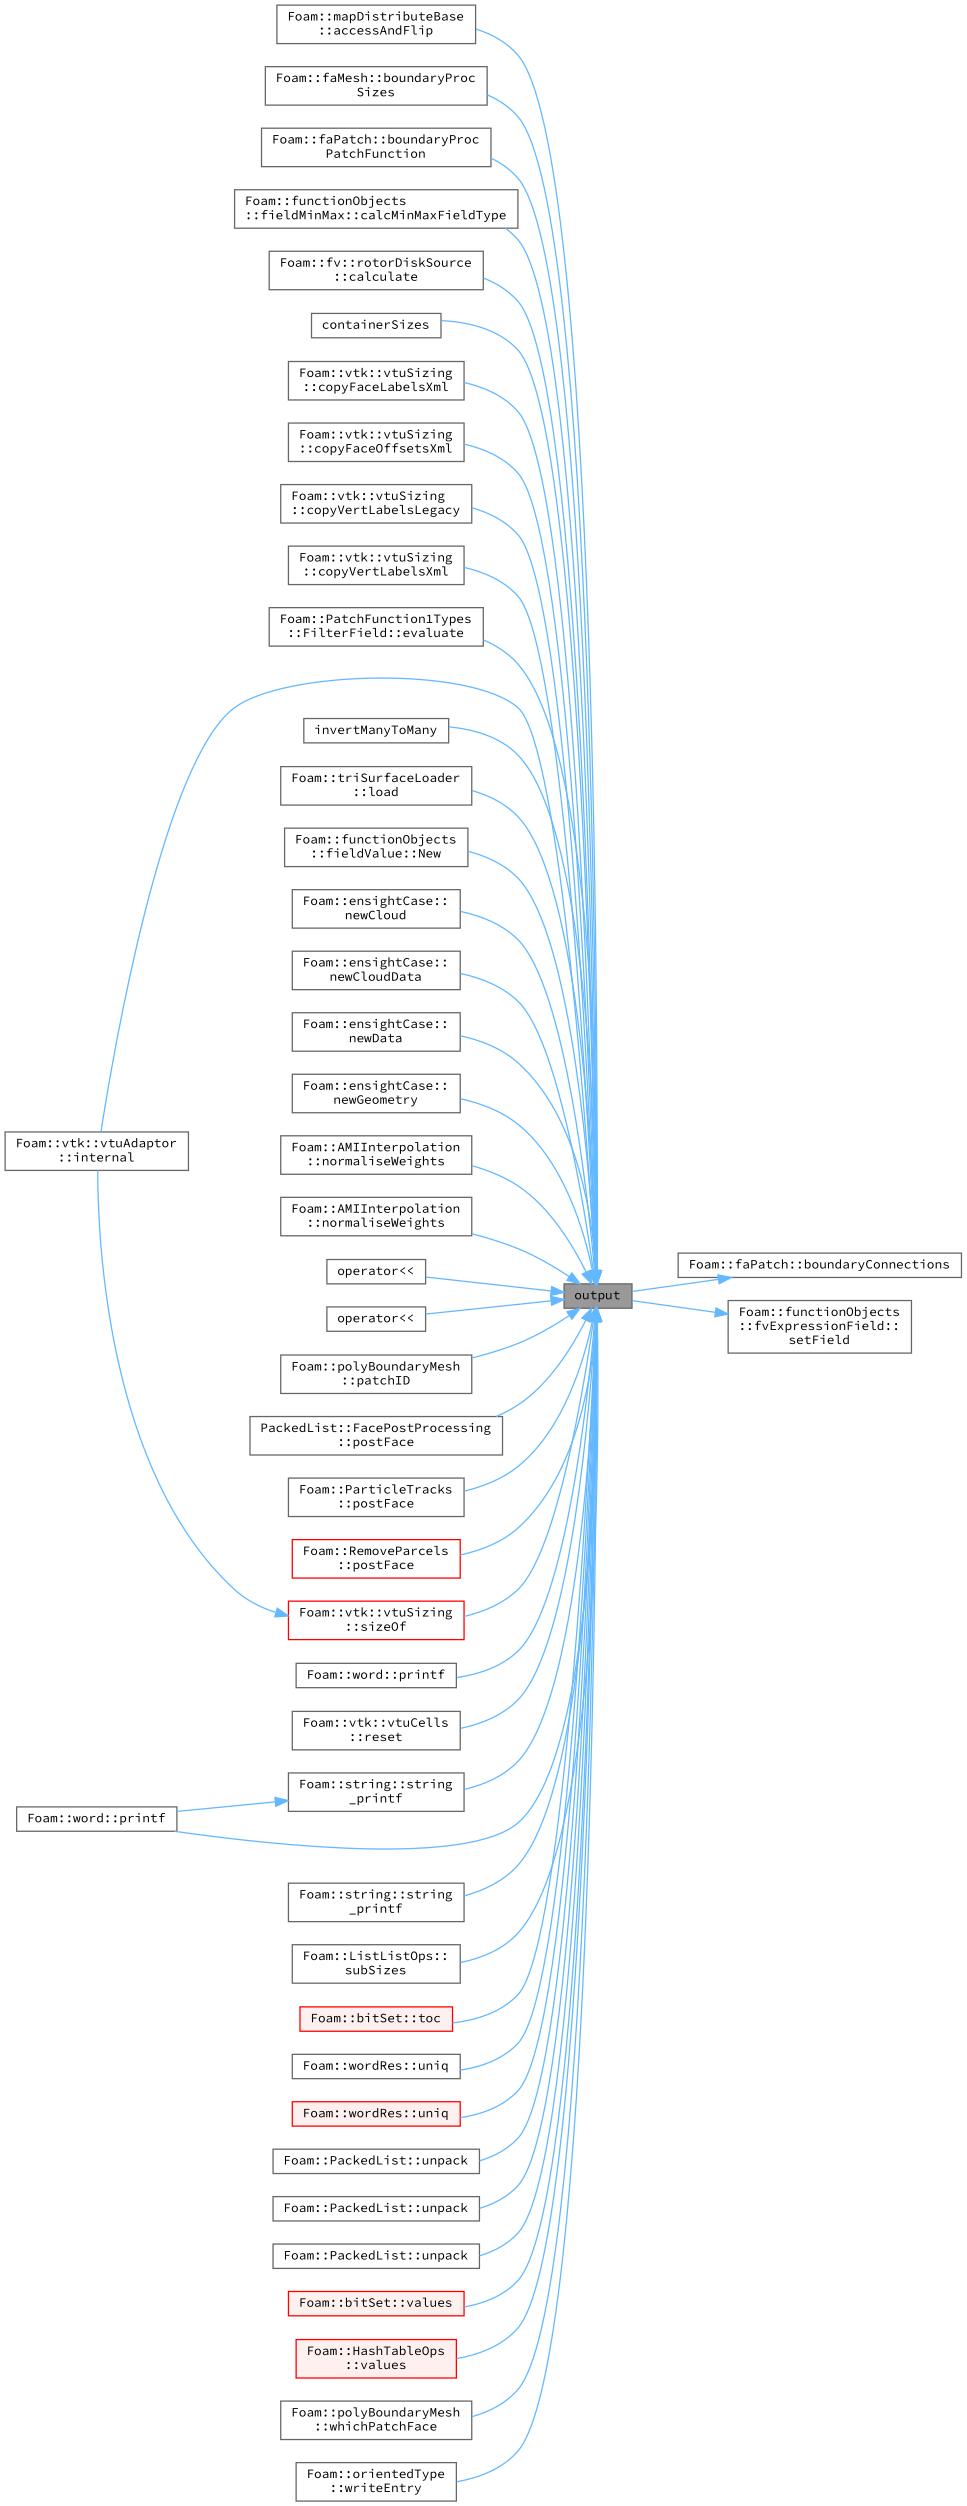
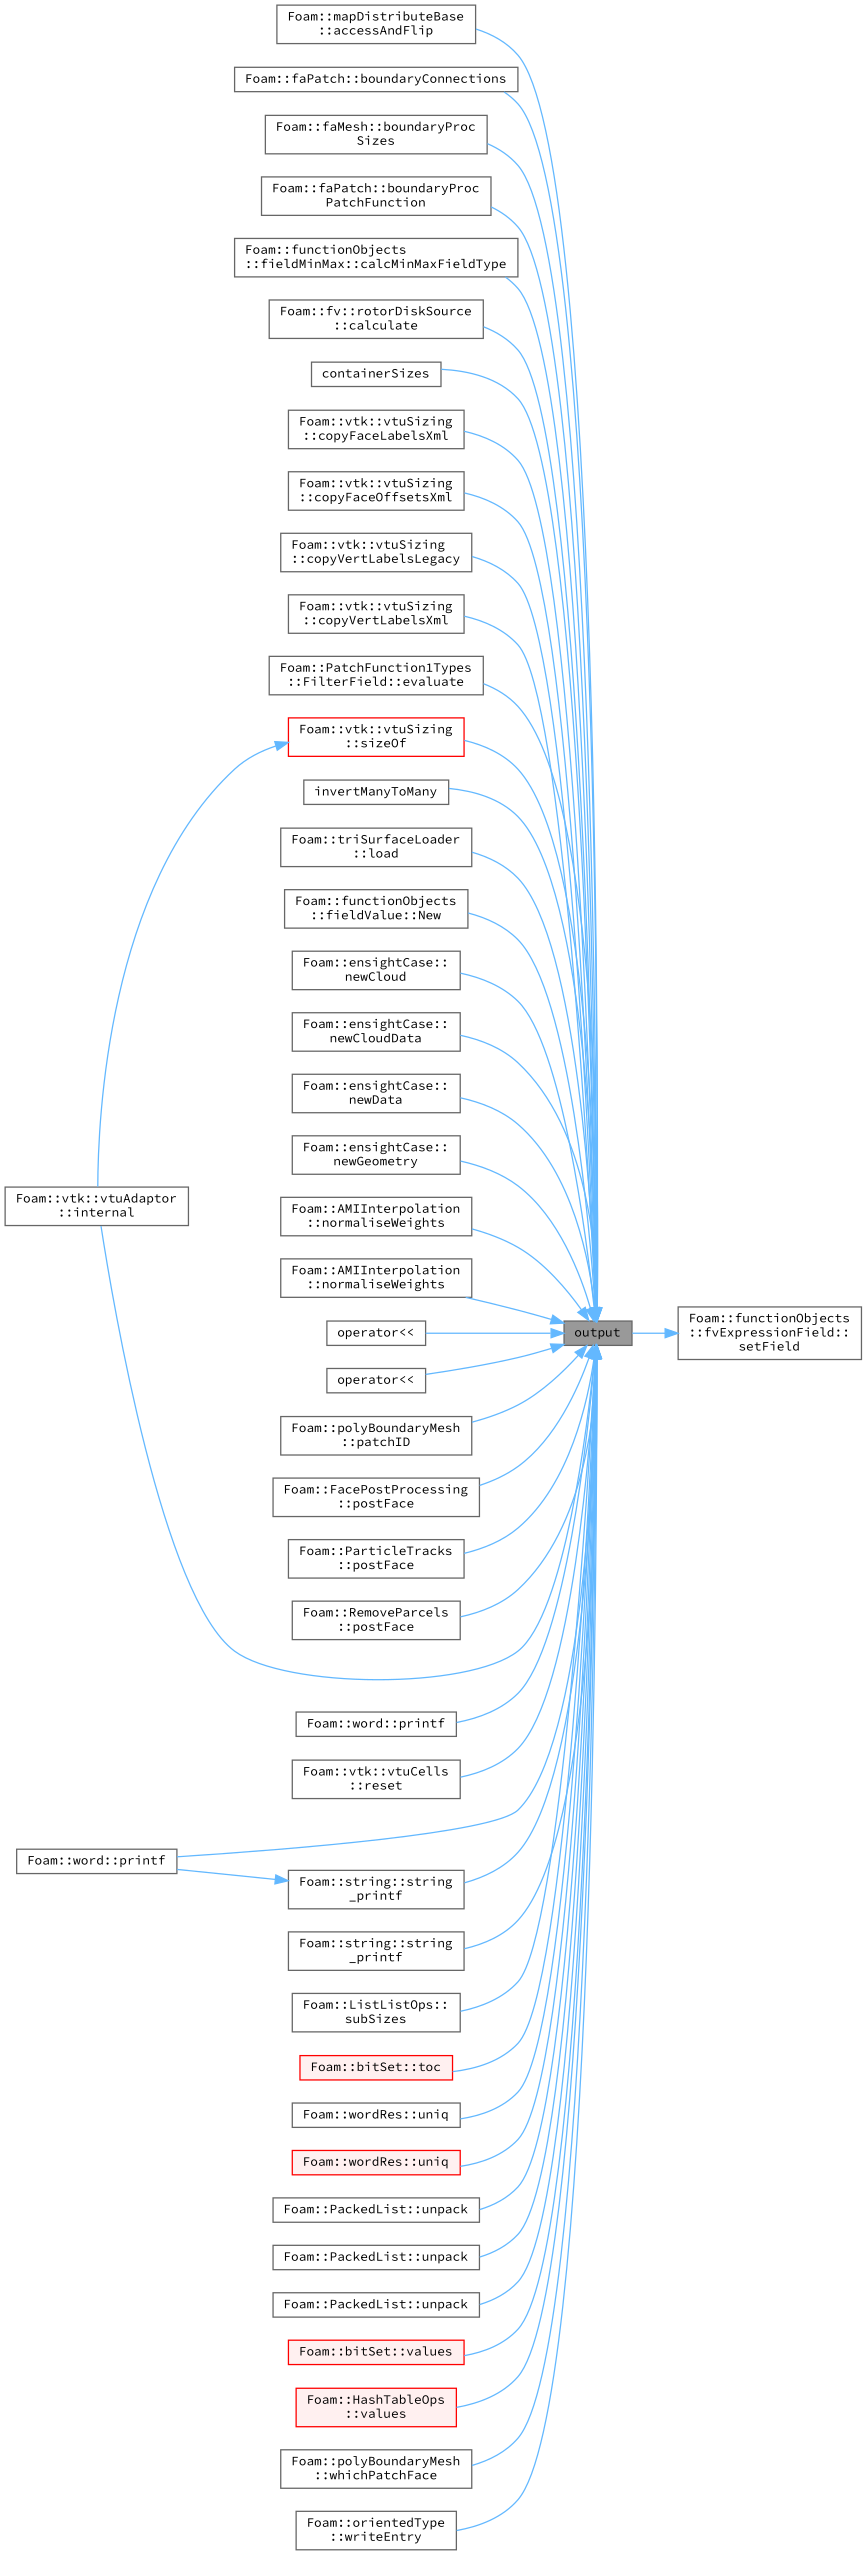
(675, 1285) -> (590, 693)
(376, 1436) -> (376, 1497)
(376, 1559) -> (376, 1620)
